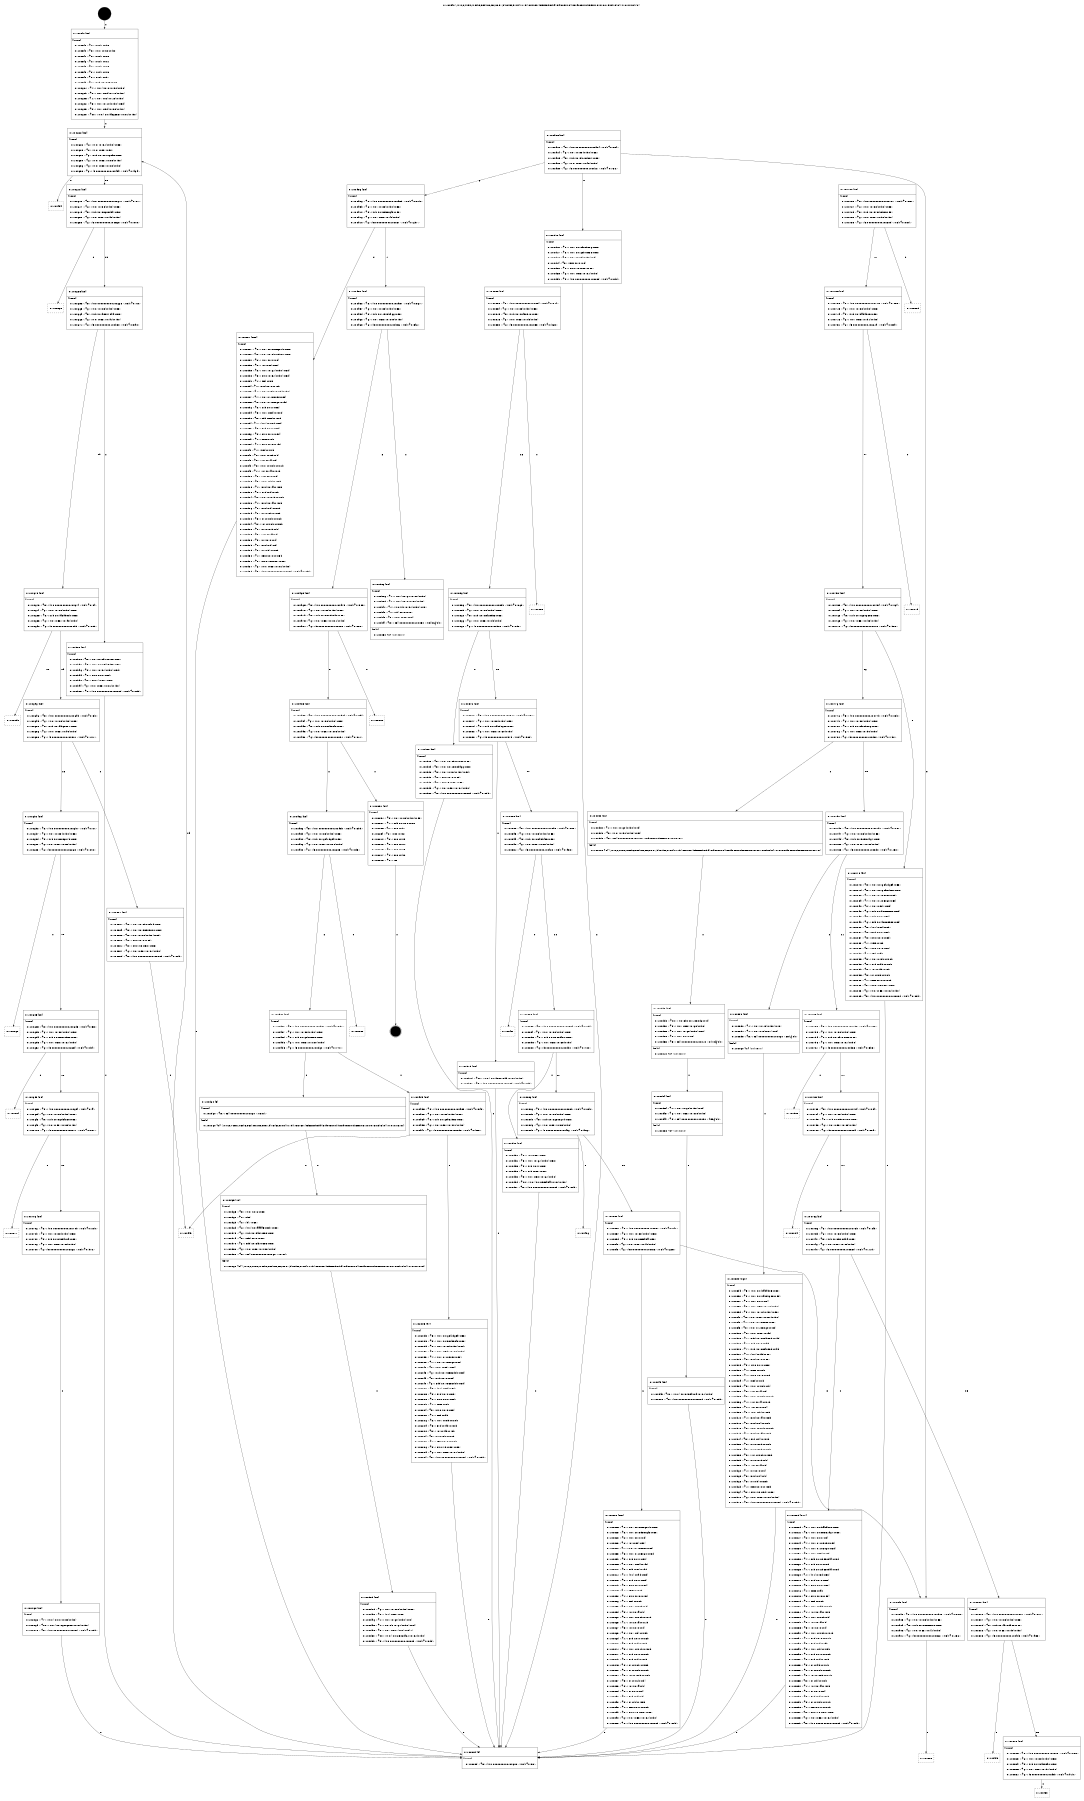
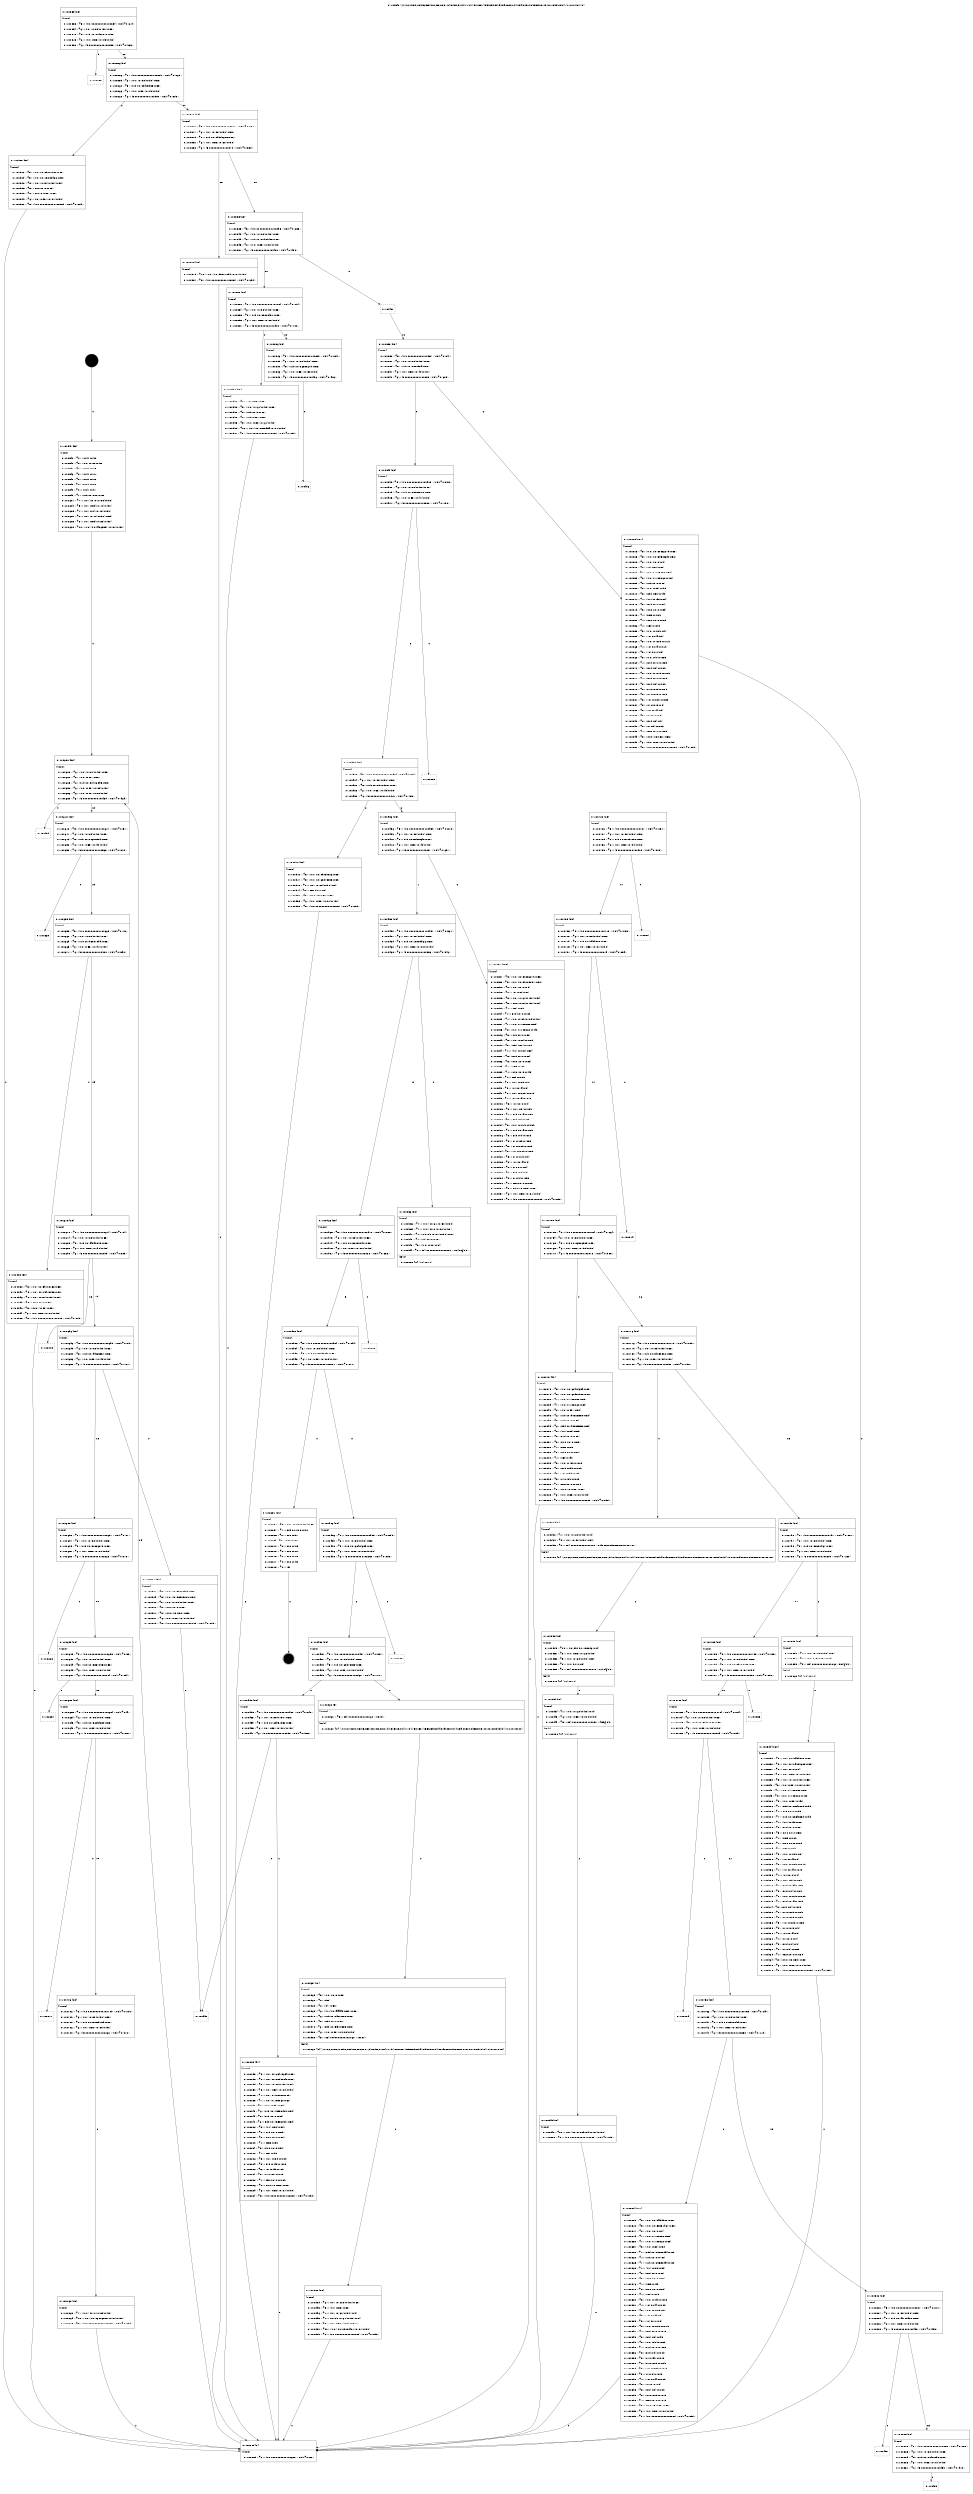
(926, 739) -> (398, 632)
(498, 833) -> (221, 182)
(610, 1171) -> (396, 326)
